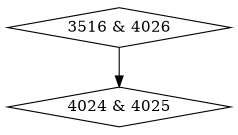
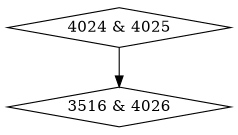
(119, 62) -> (119, 62)
